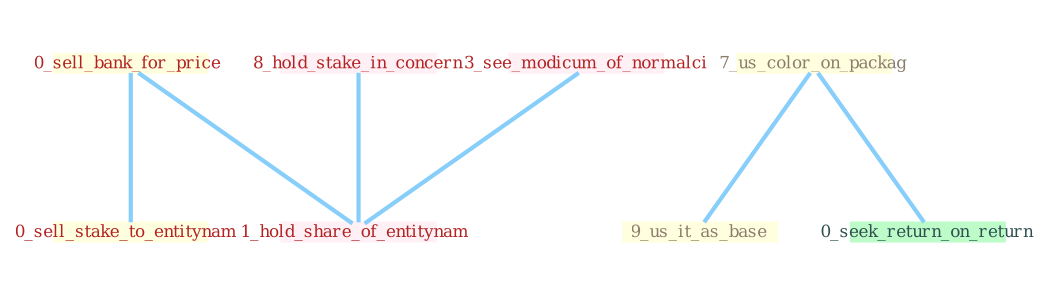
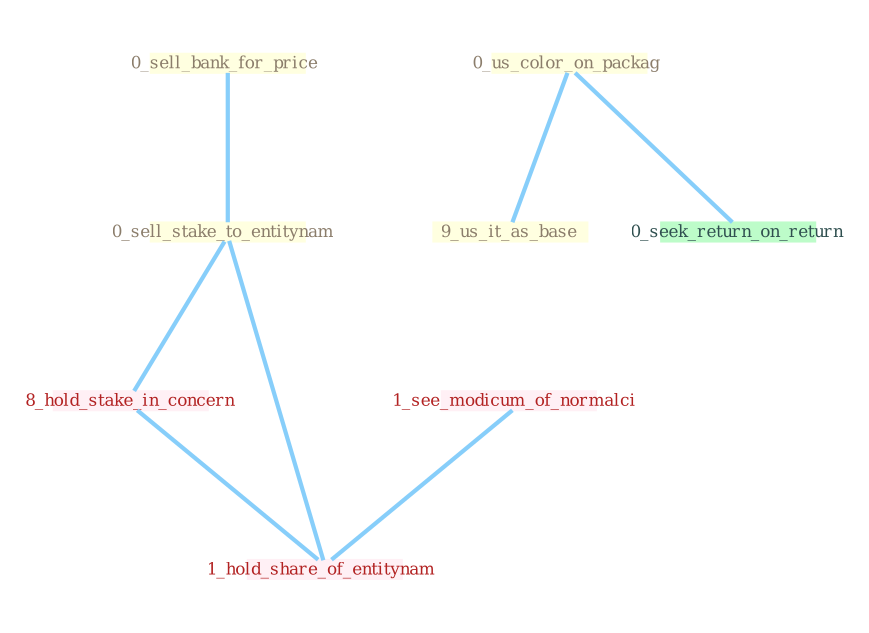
(131, 63) -> (228, 63)
(586, 63) -> (519, 401)
(814, 63) -> (569, 63)
(245, 148) -> (276, 401)
(131, 232) -> (228, 232)
none -> (179, 316)
